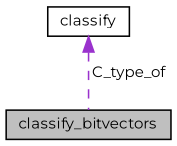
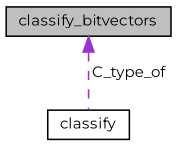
(89, 81) -> (89, 81)
